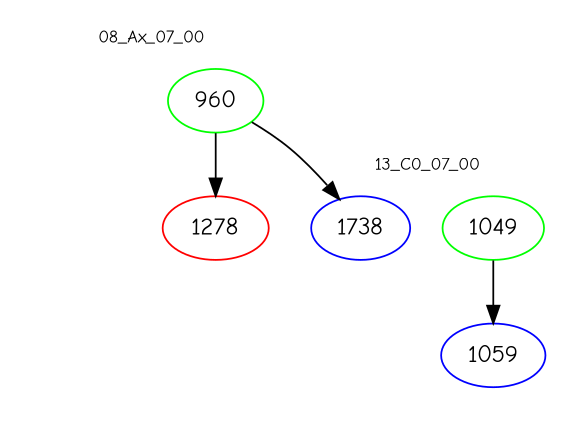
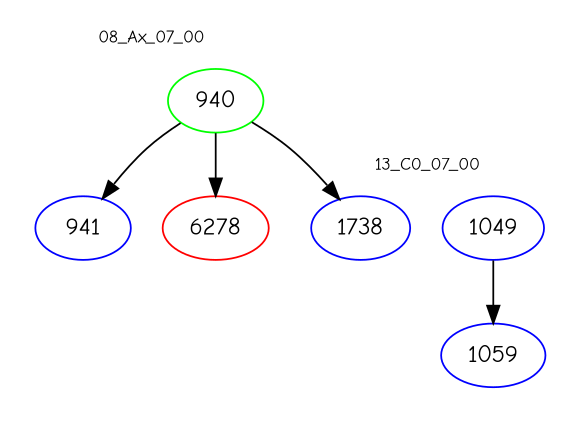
(216, 101) -> (216, 101)
none -> (83, 228)
(216, 228) -> (216, 228)
(493, 228) -> (493, 228)
